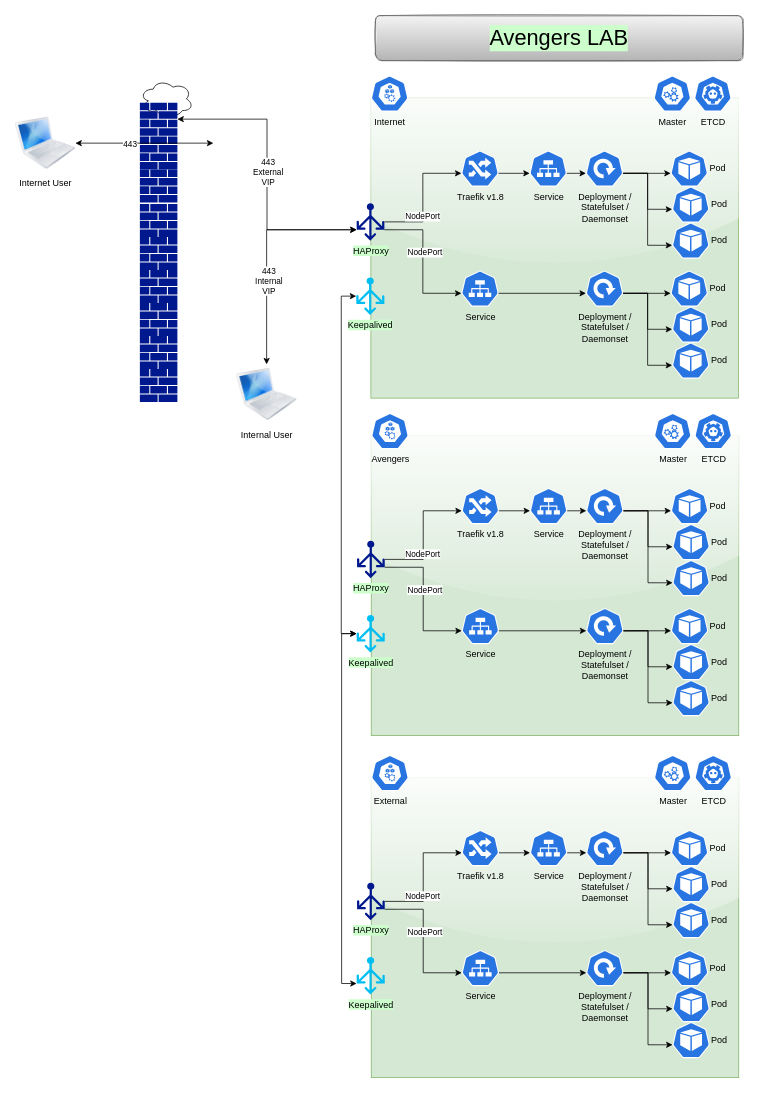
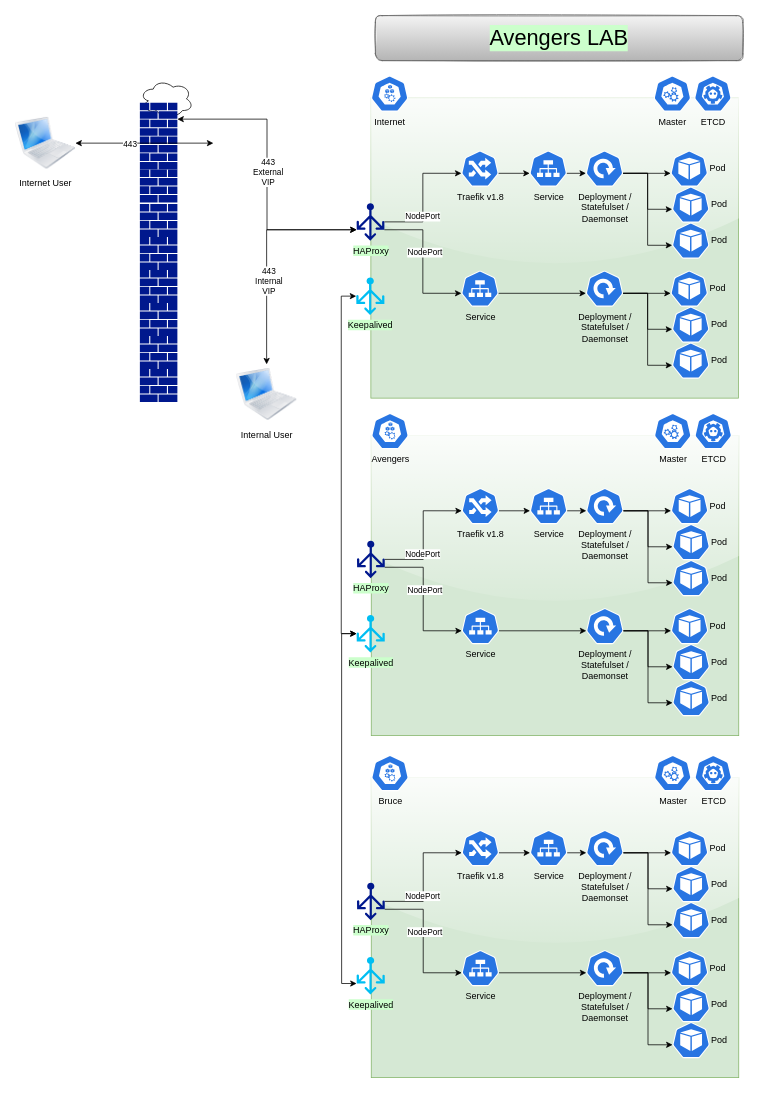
(391, 802) -> (391, 802)
